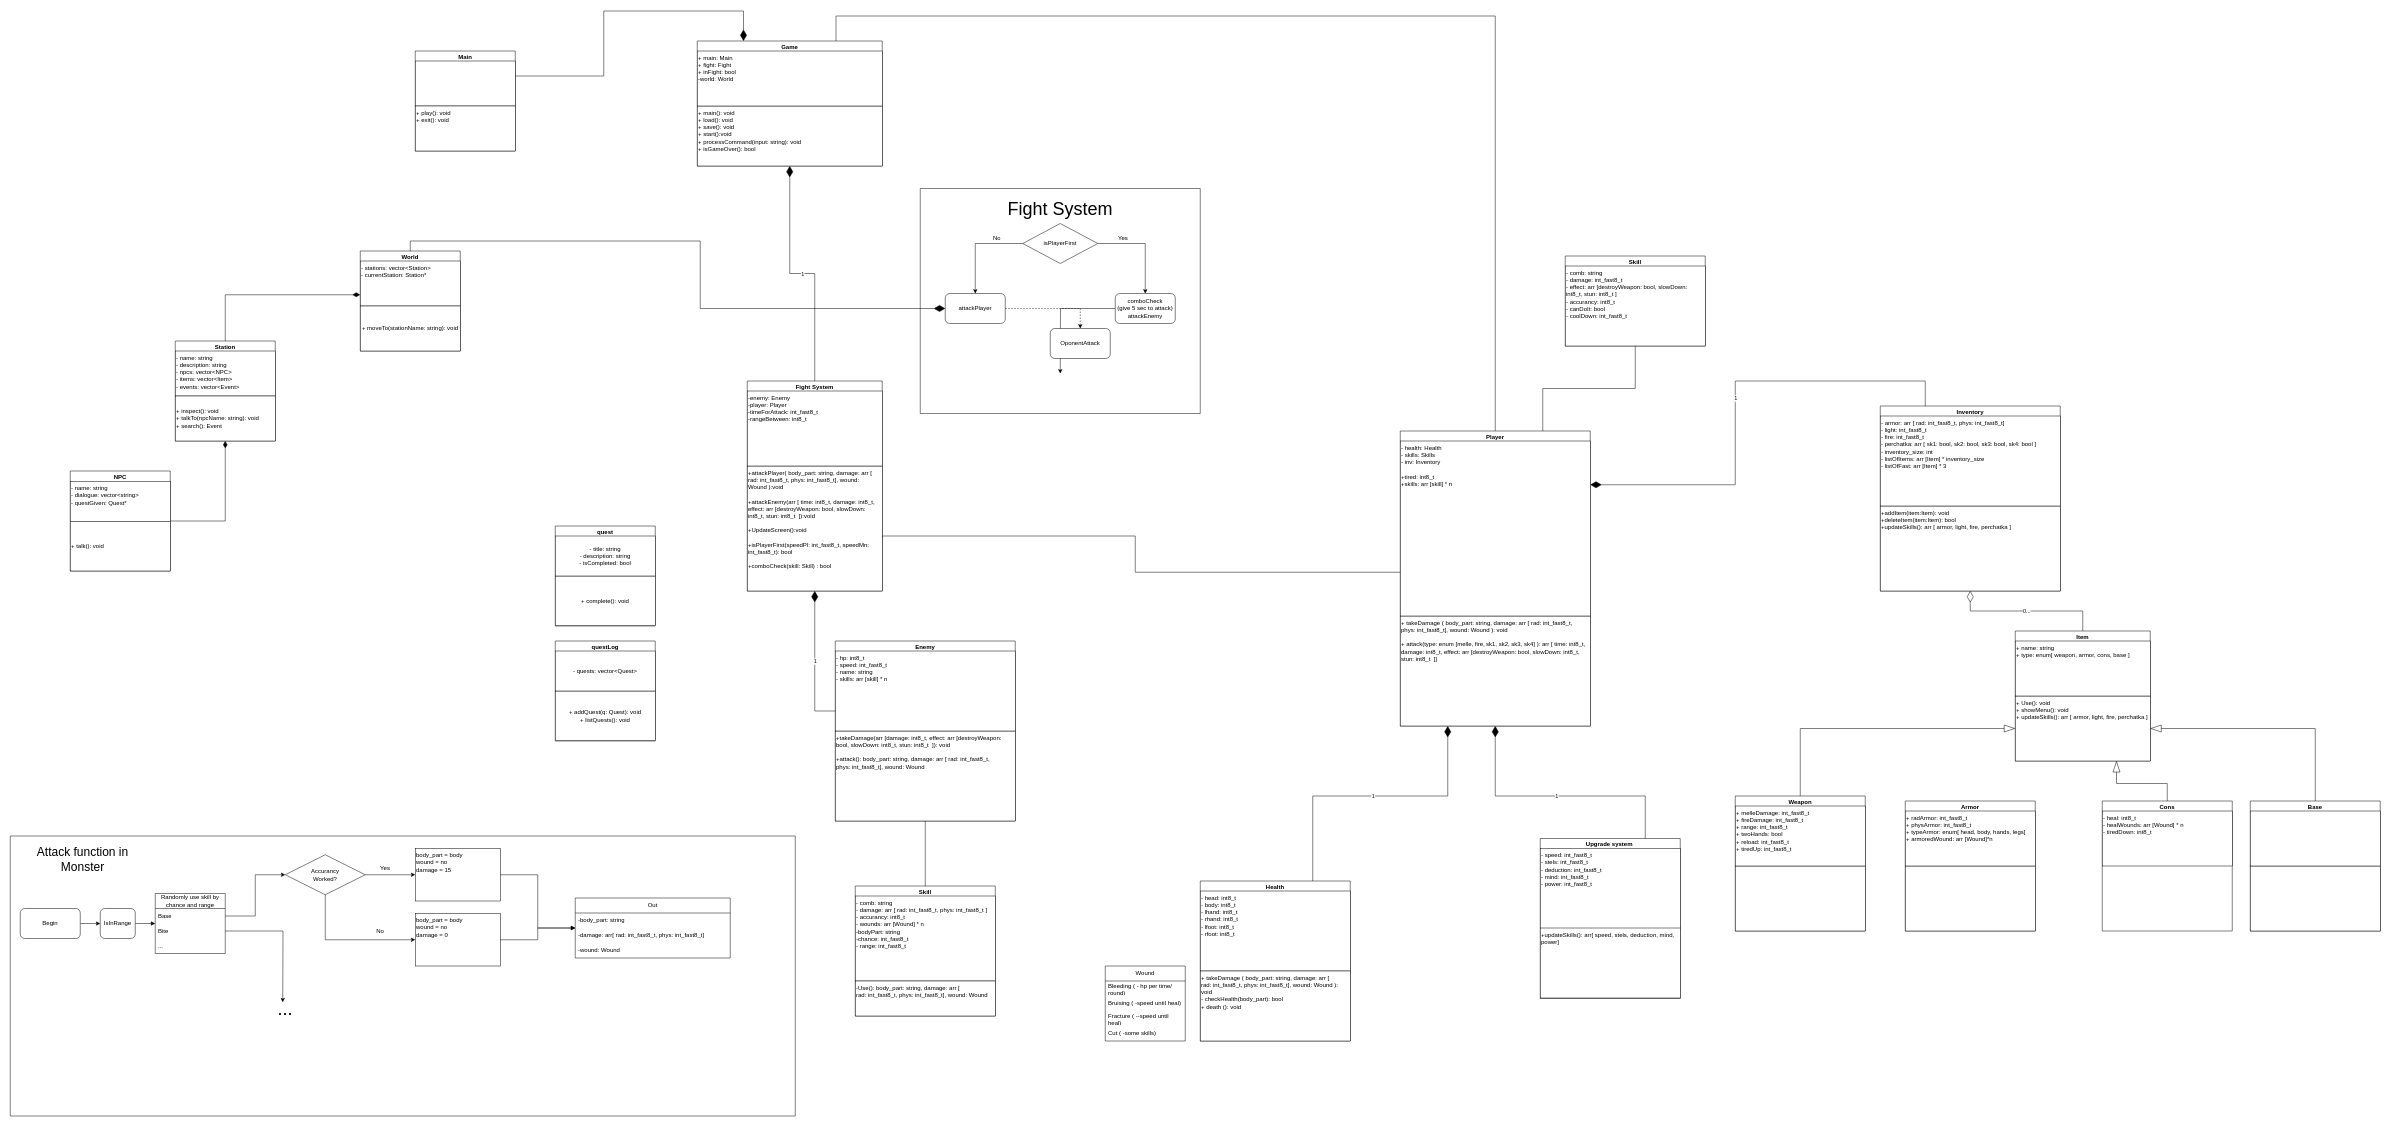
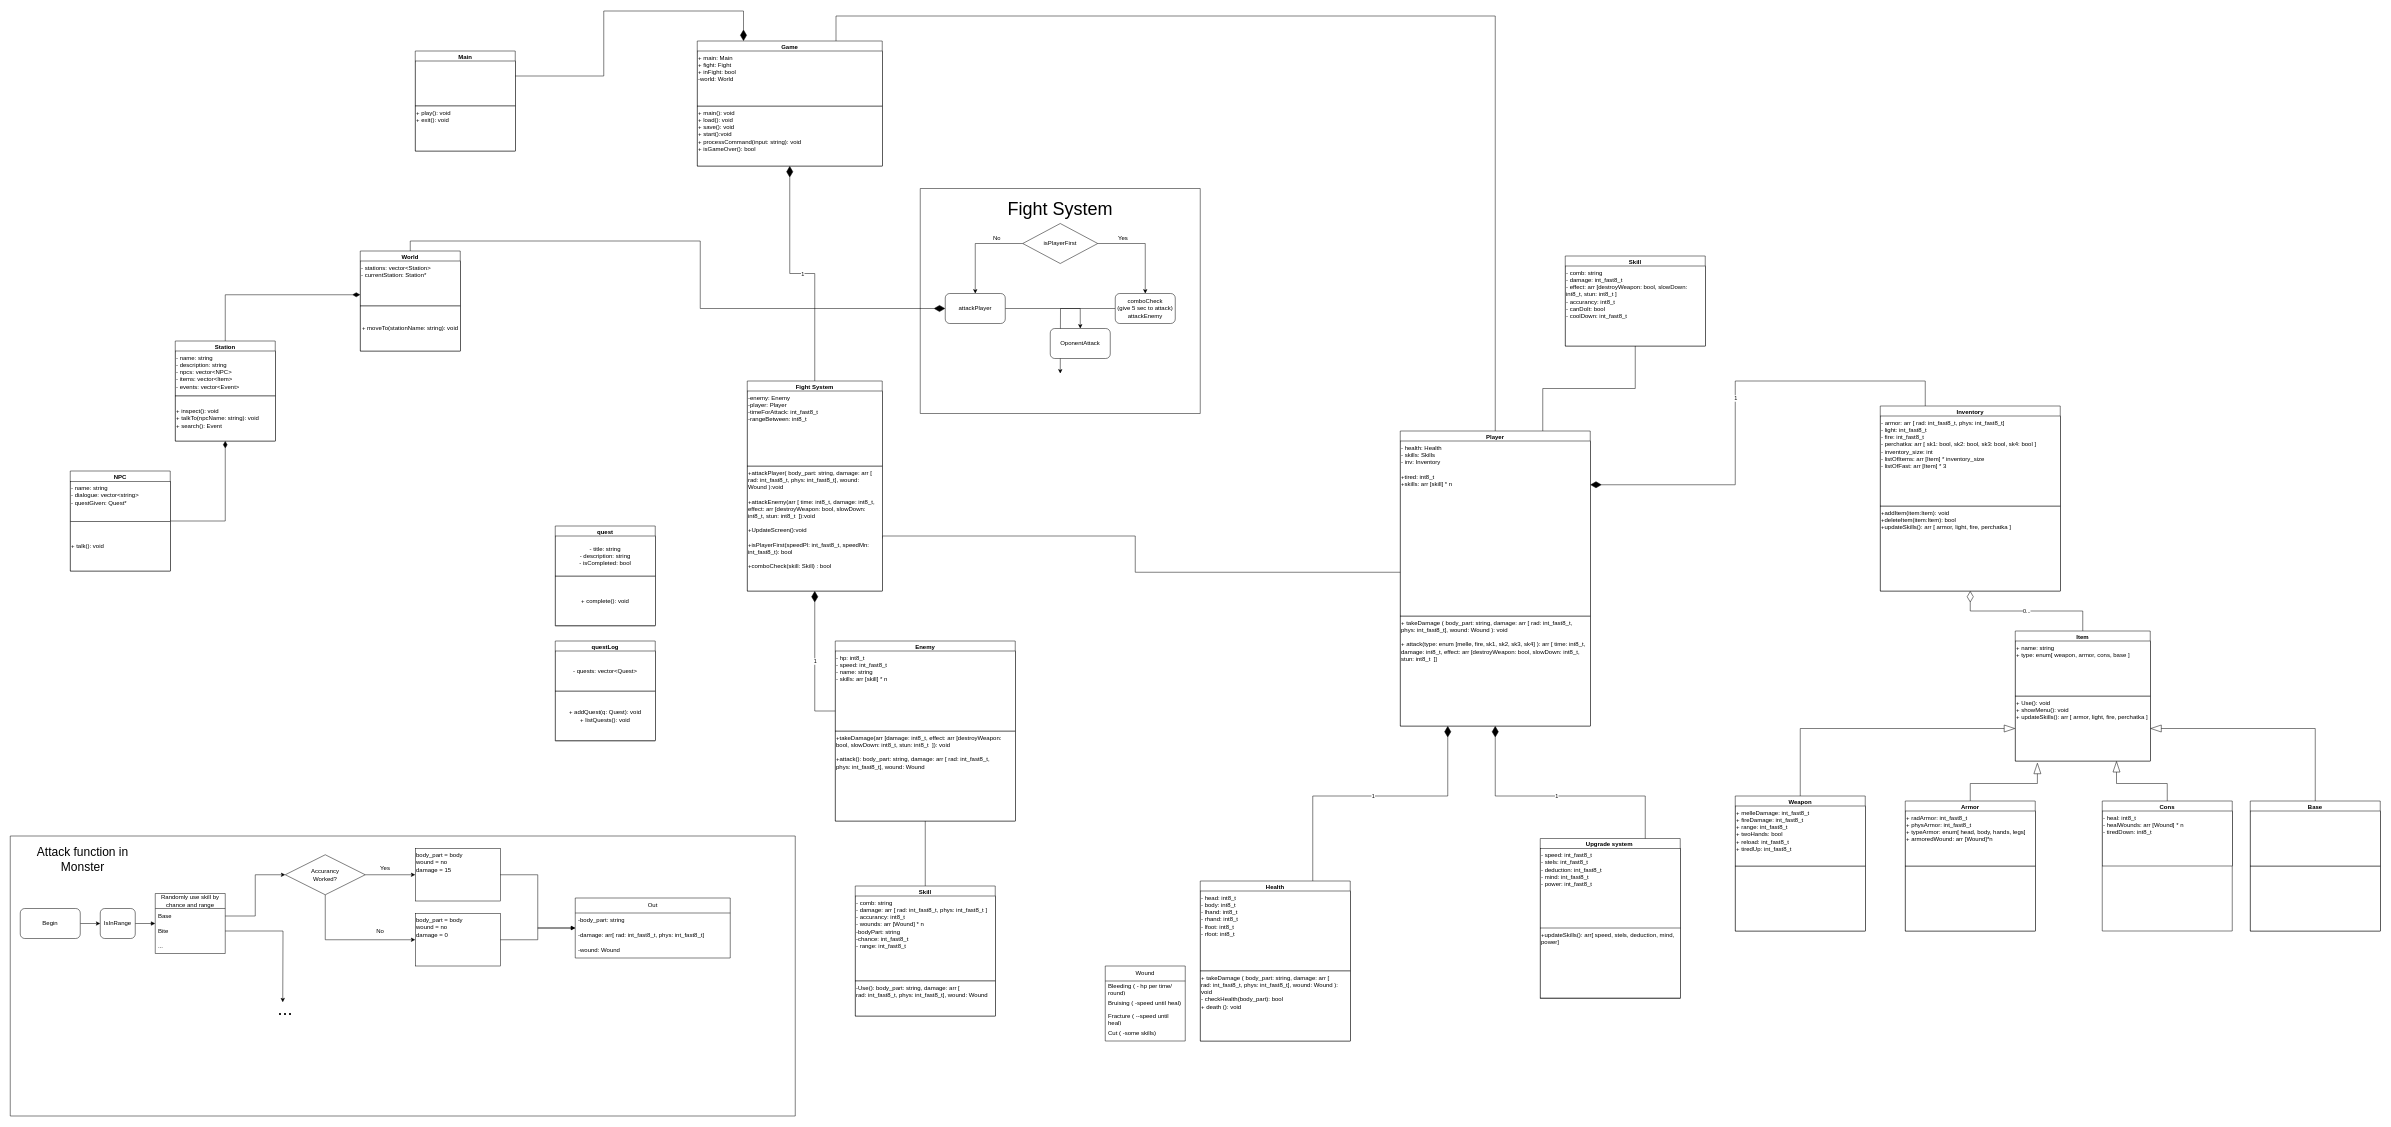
(1031, 308) -> (1031, 308)
none -> (1999, 783)
